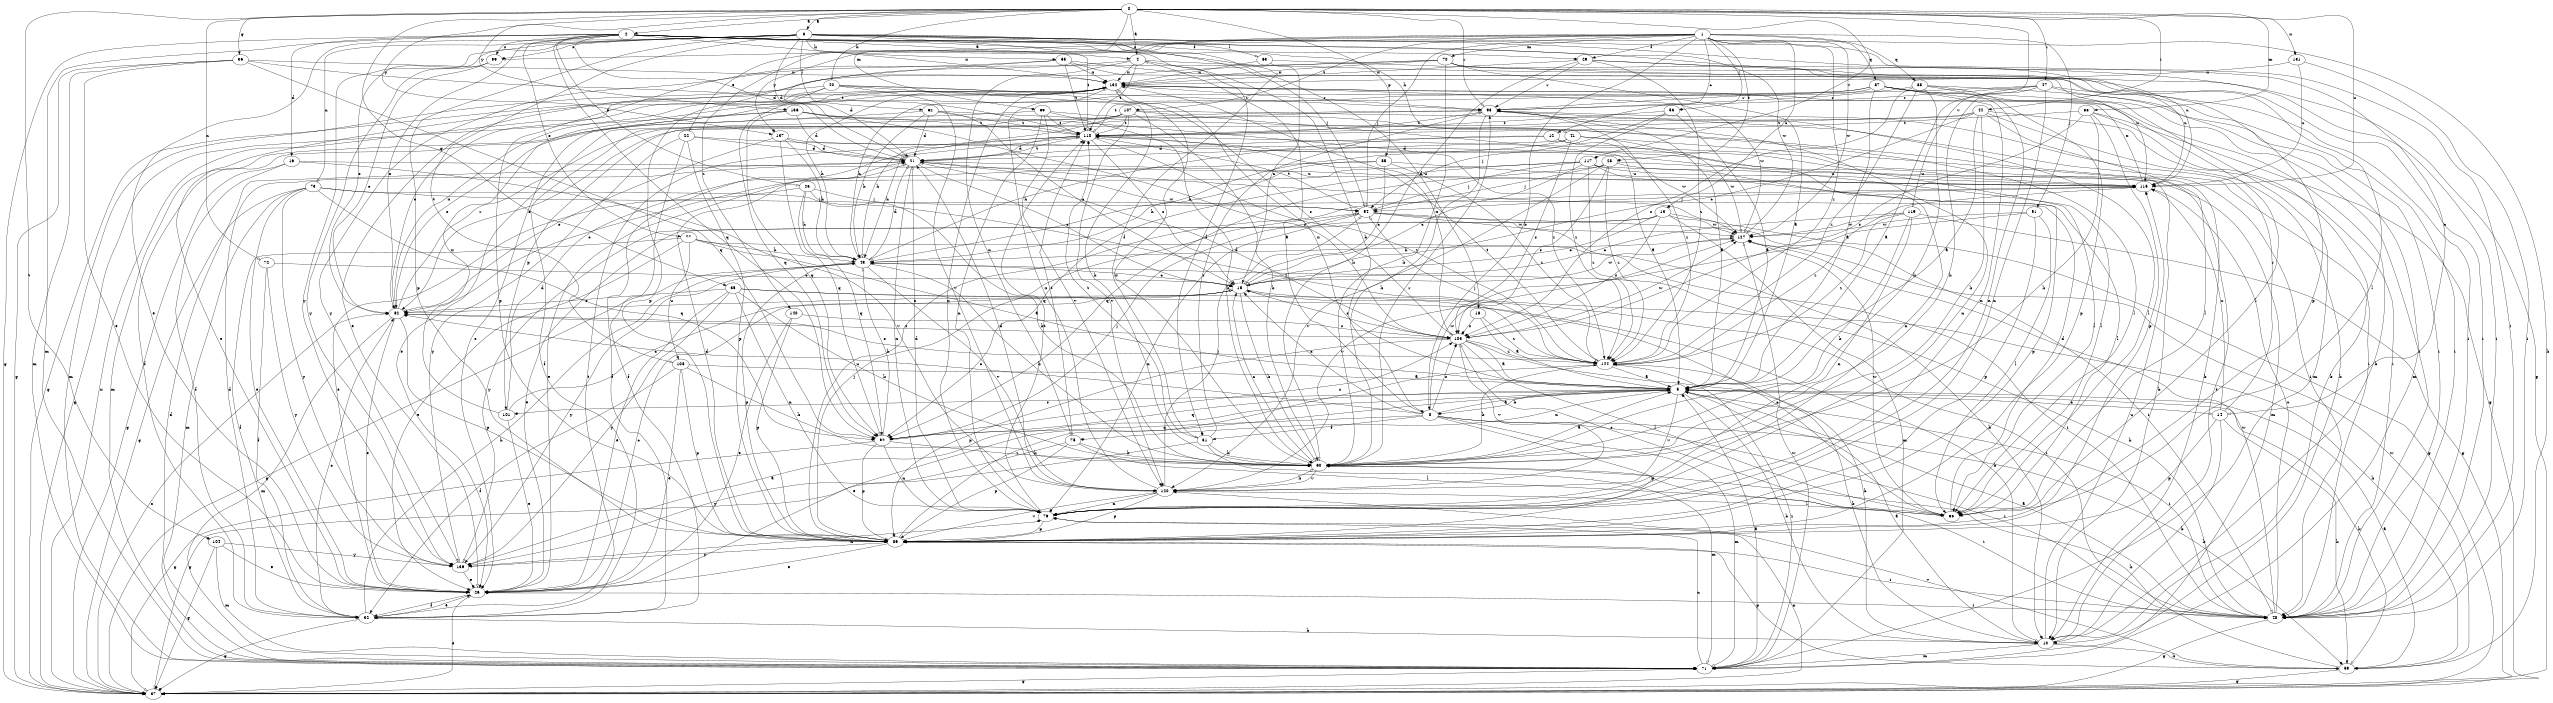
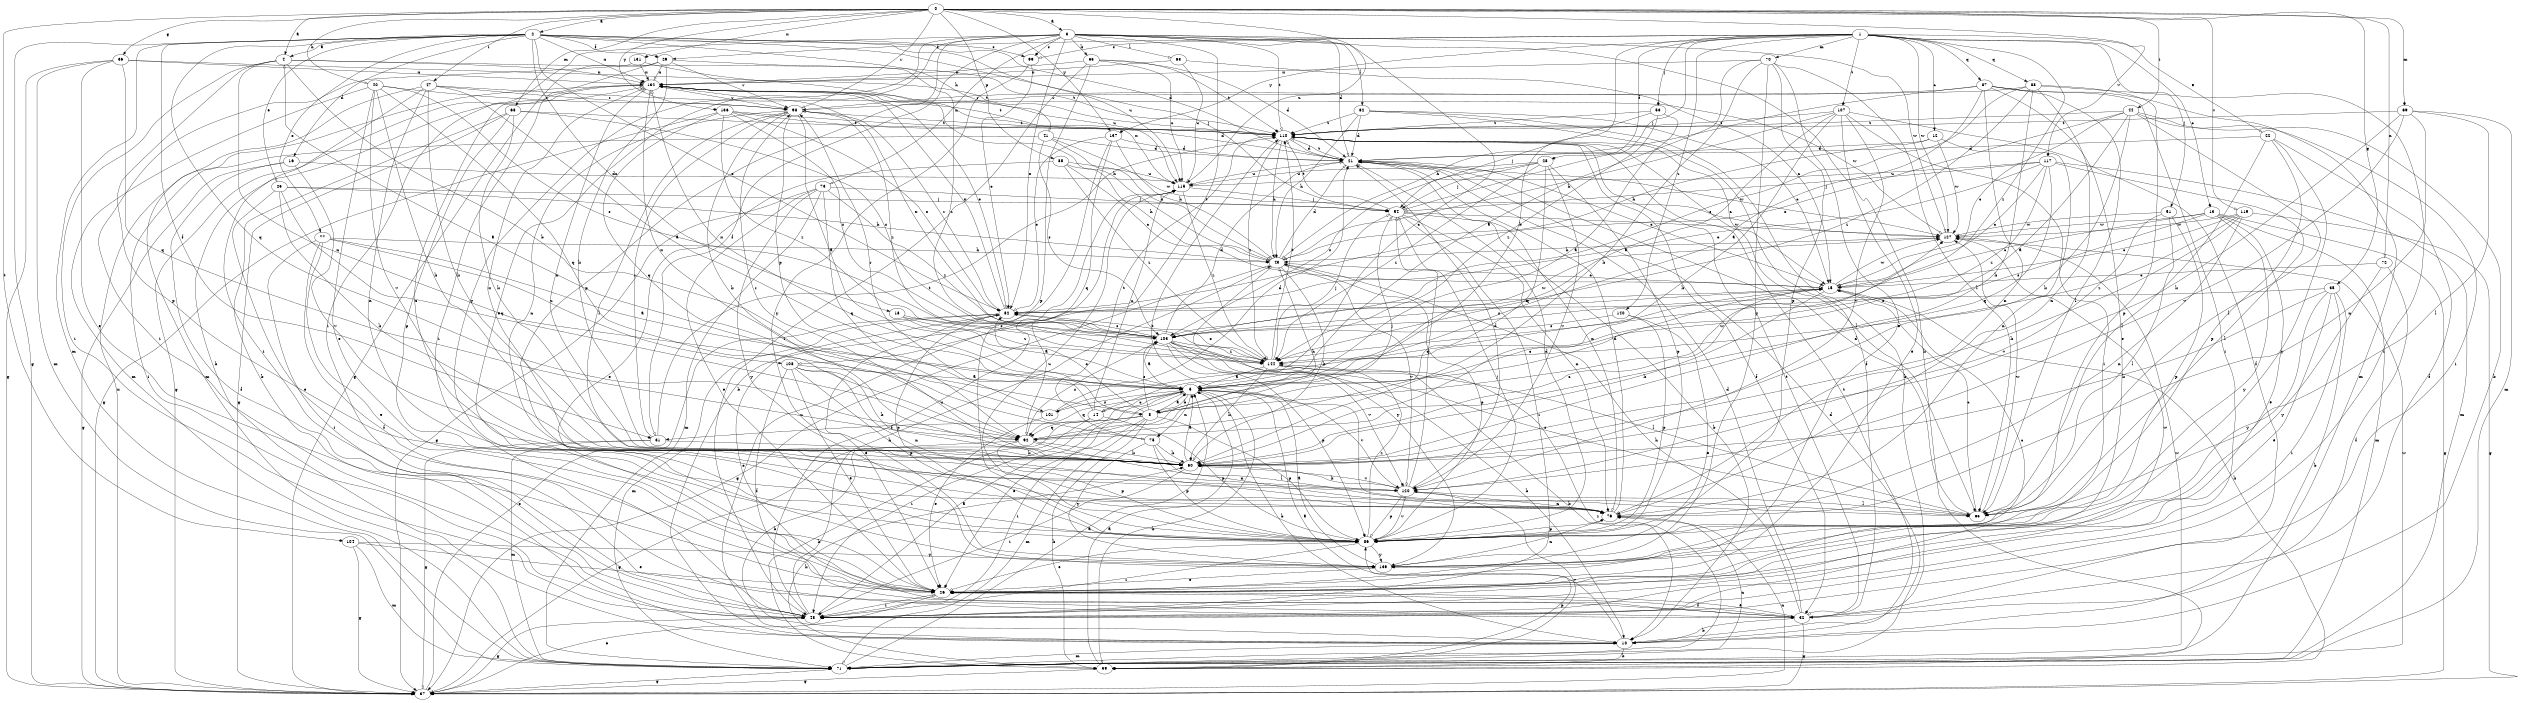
(836, 478) -> (1138, 499)
